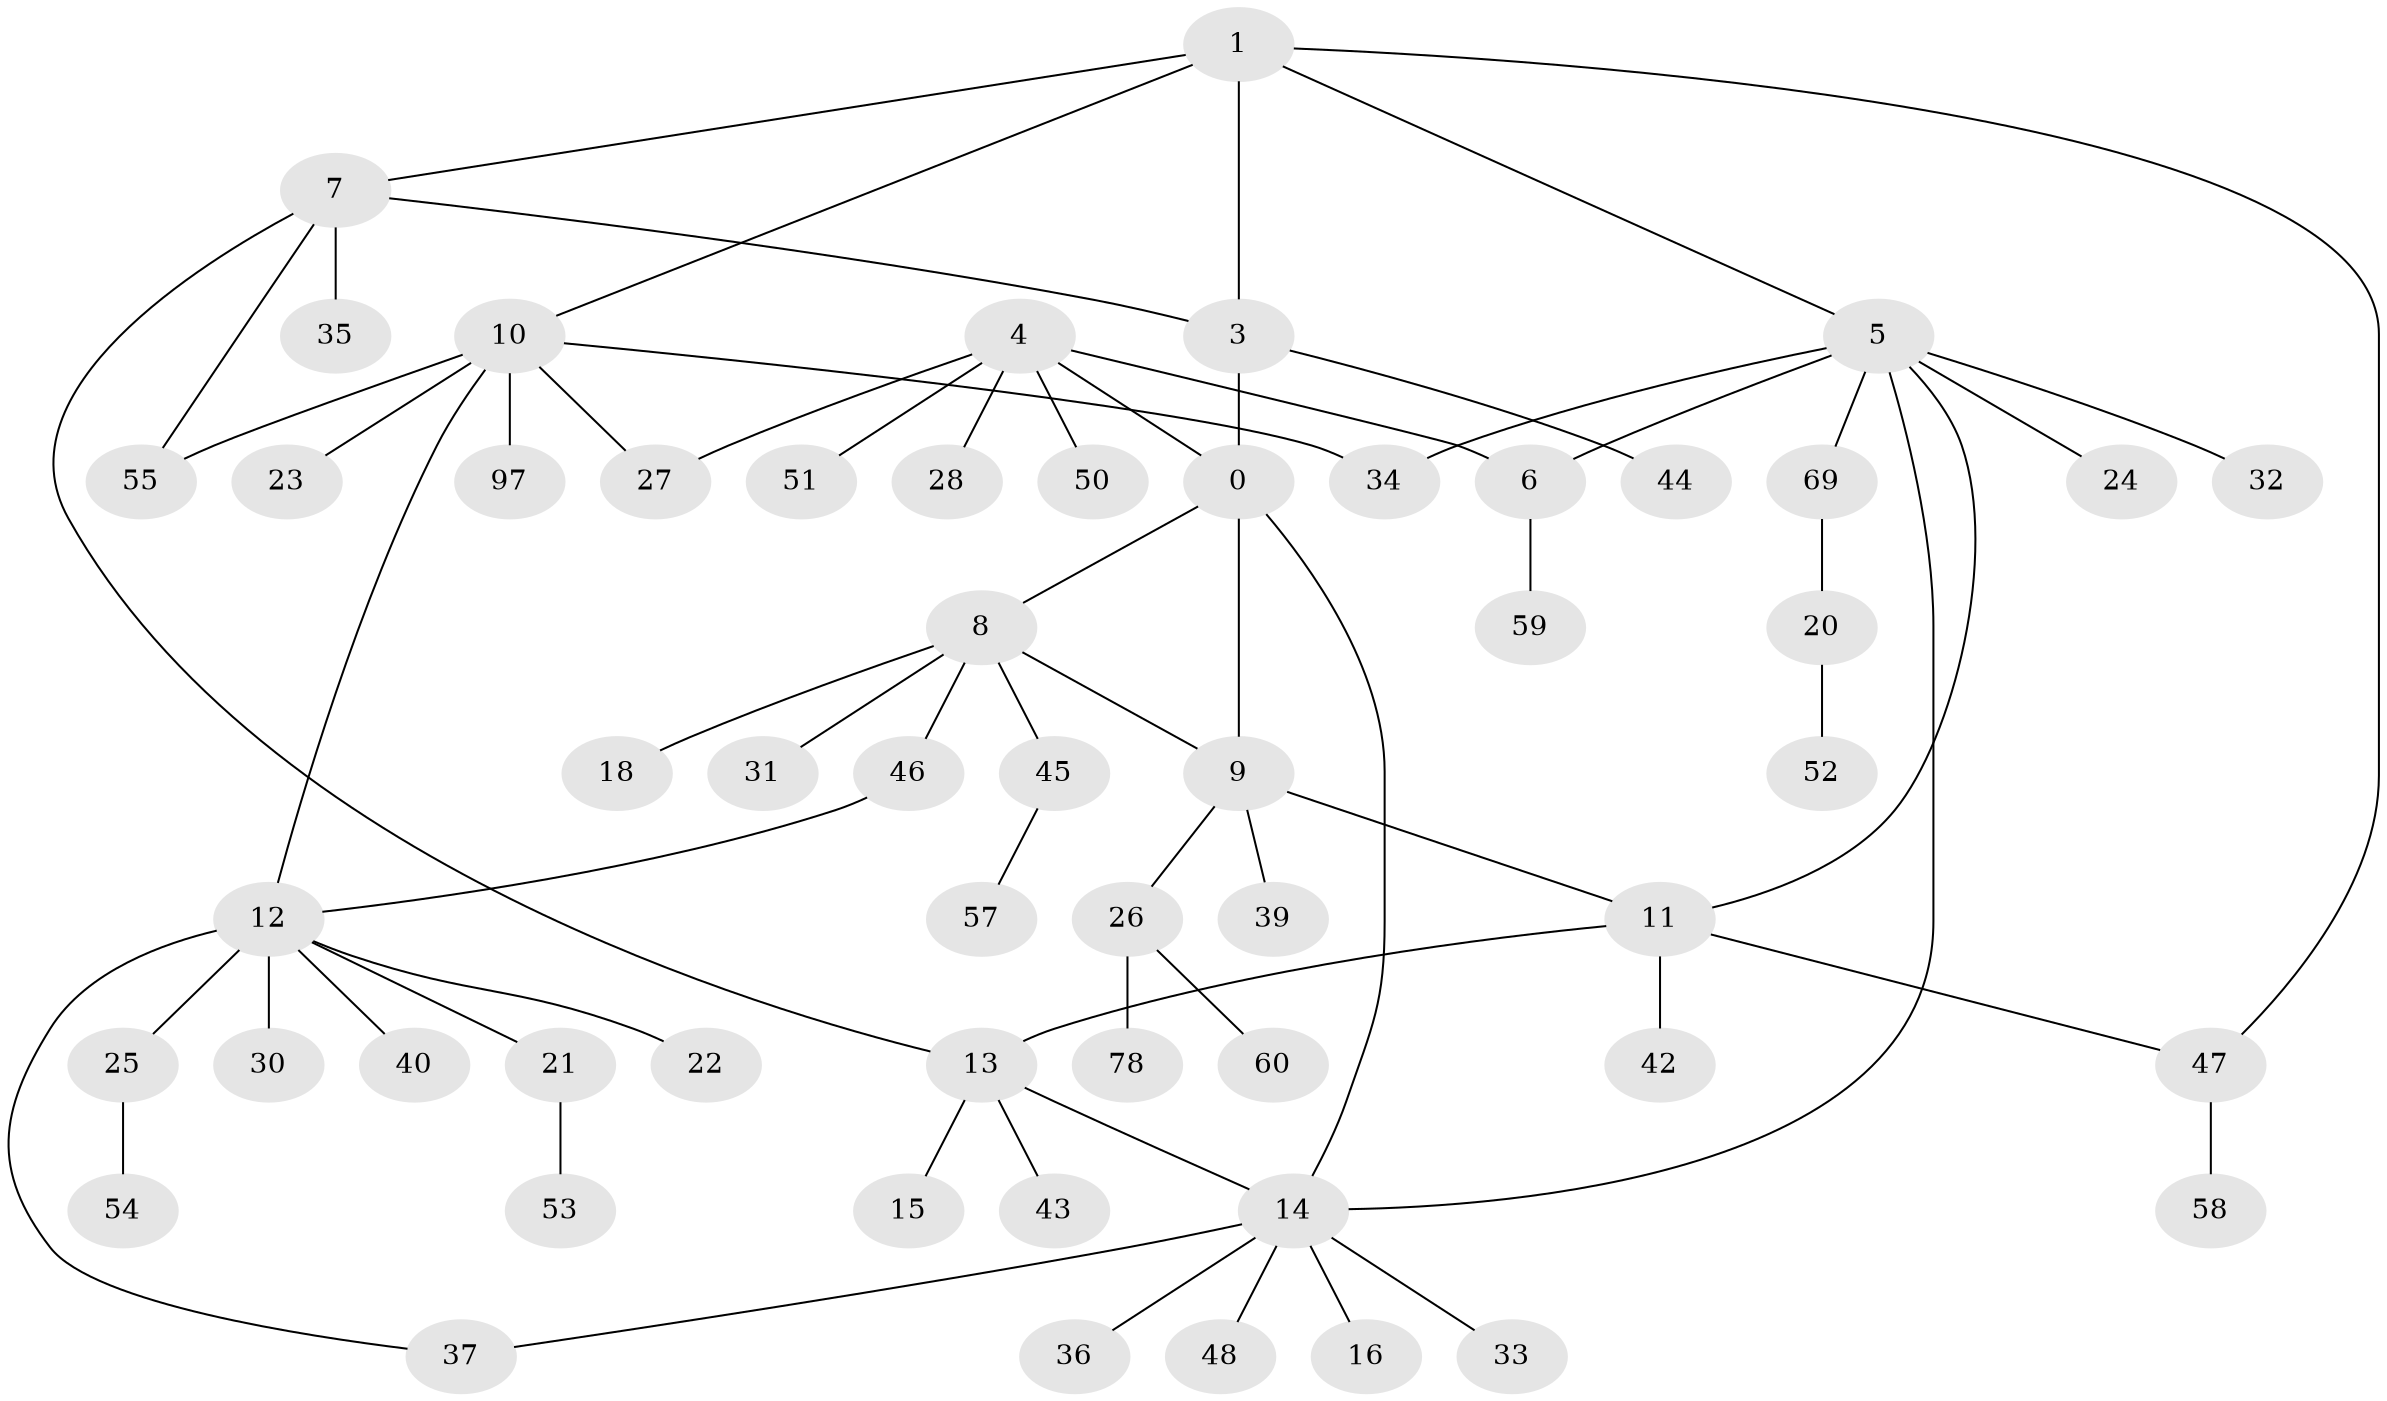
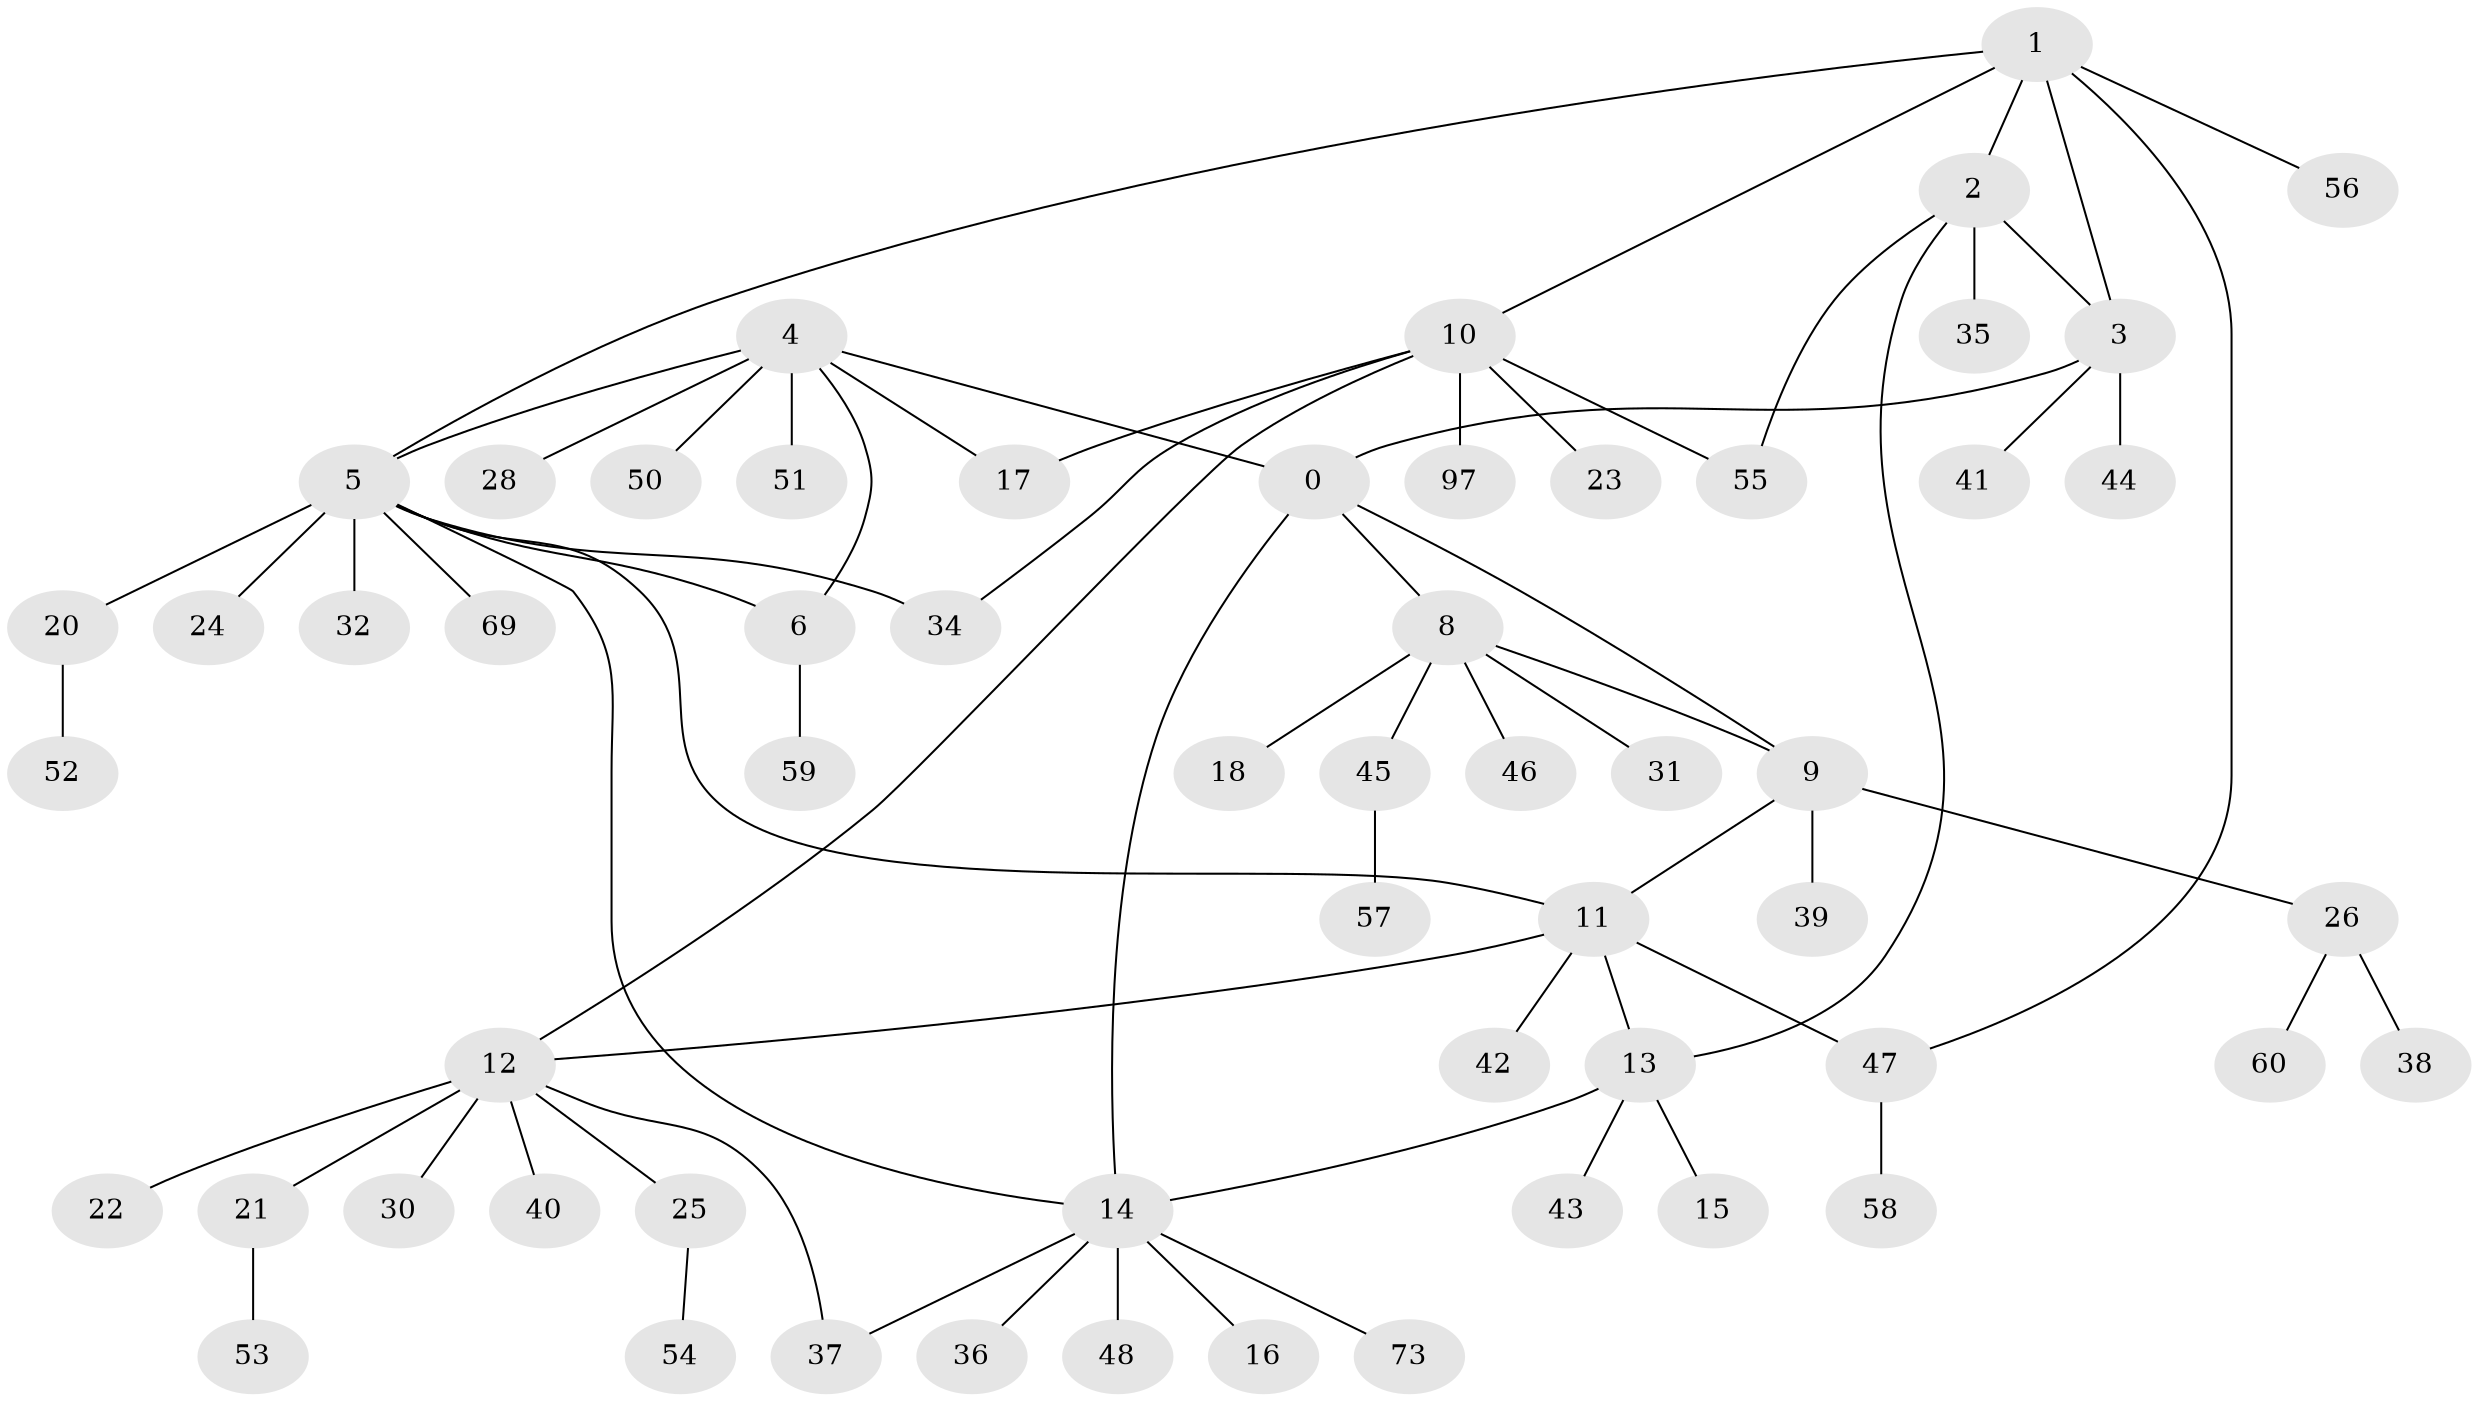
(336, 190) -> (1974, 190)
none -> (2343, 190)
none -> (567, 398)
(656, 482) -> (1015, 482)
none -> (1974, 482)
(1822, 555) -> (209, 555)
(598, 869) -> (1051, 1012)
(1127, 1065) -> (2416, 1065)
(1512, 1357) -> (1409, 1357)
